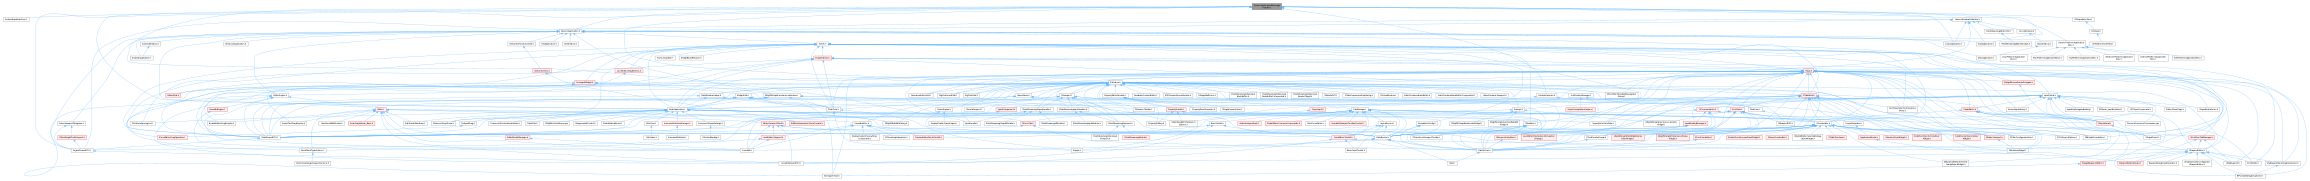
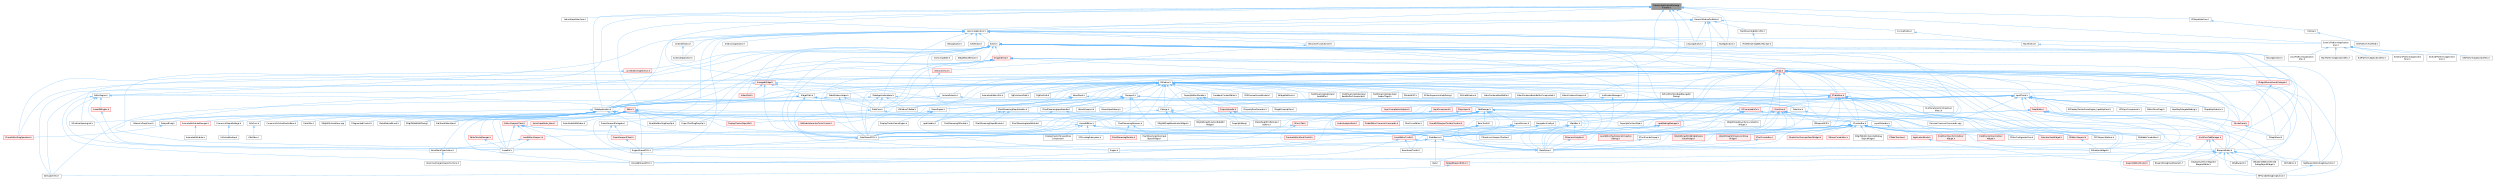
none -> (574, 80)
(782, 95) -> (883, 95)
(2111, 109) -> (2090, 109)
none -> (741, 123)
(72, 137) -> (623, 137)
(1105, 137) -> (1154, 137)
